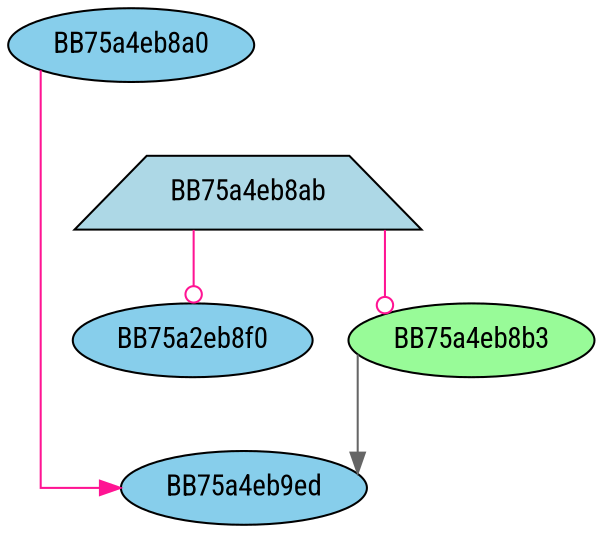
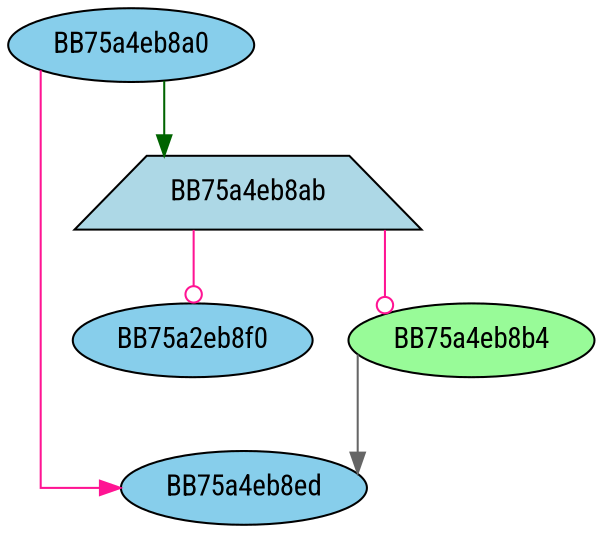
none -> (164, 108)
(471, 340) -> (471, 340)
(244, 488) -> (244, 488)
